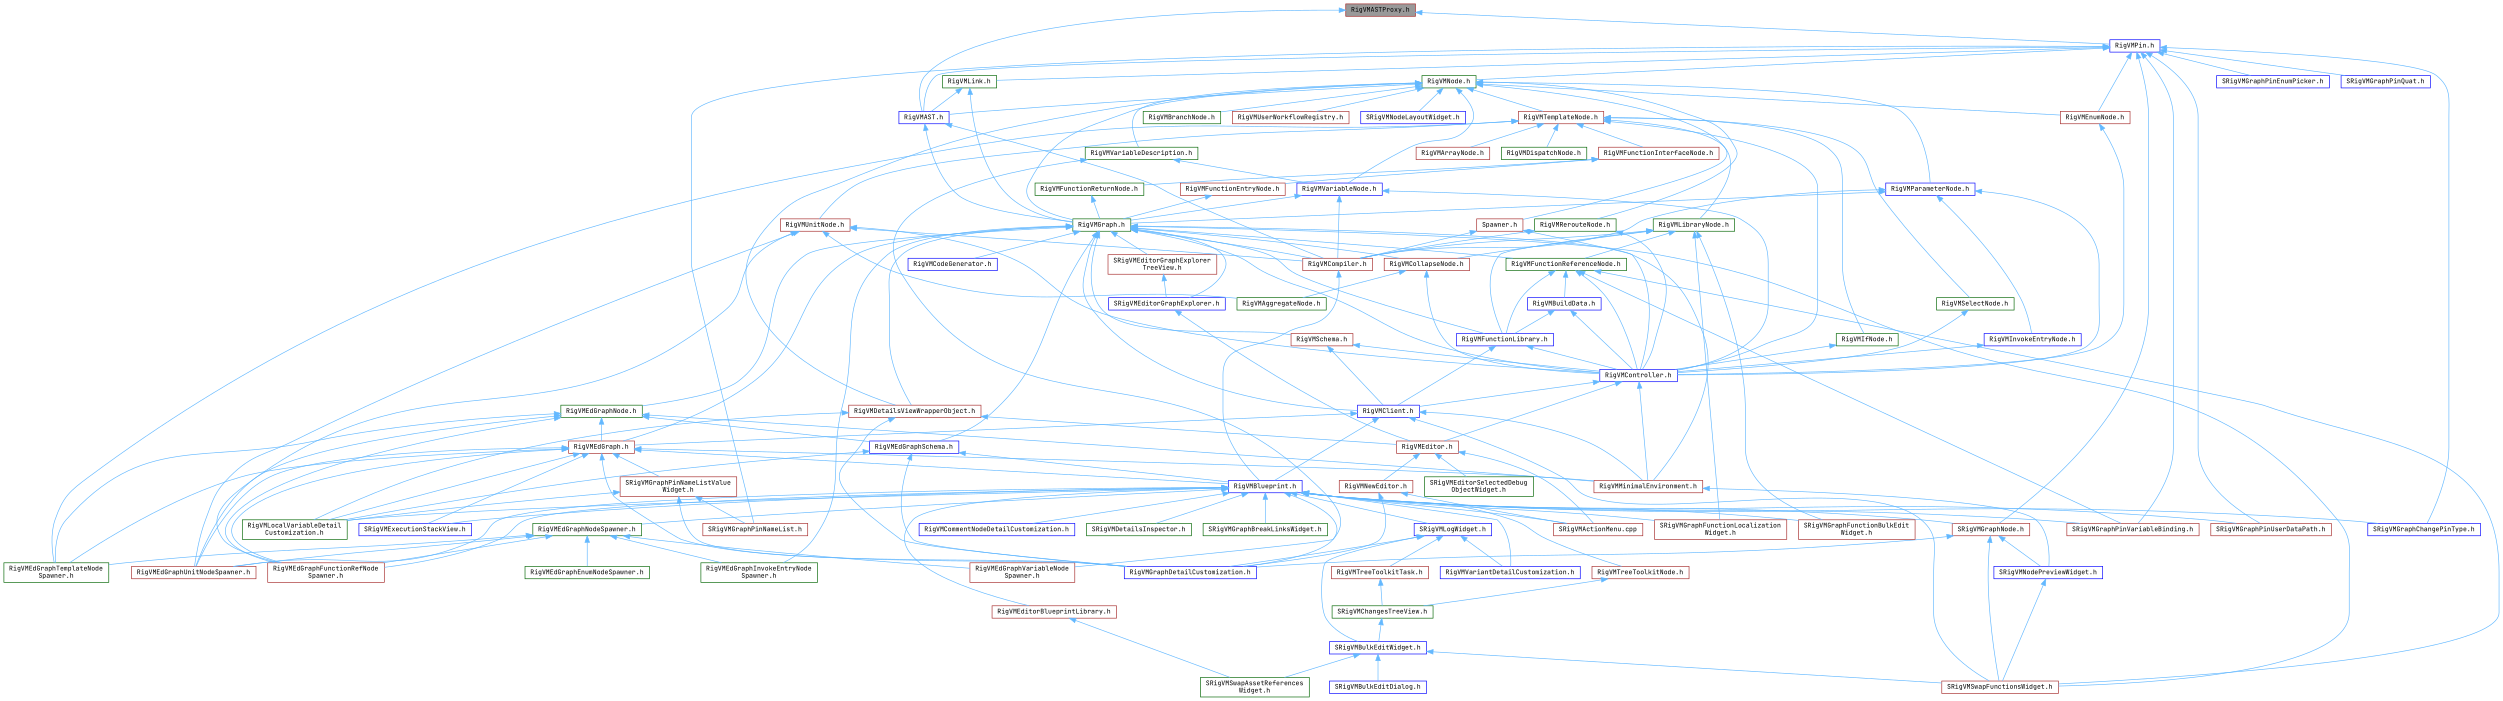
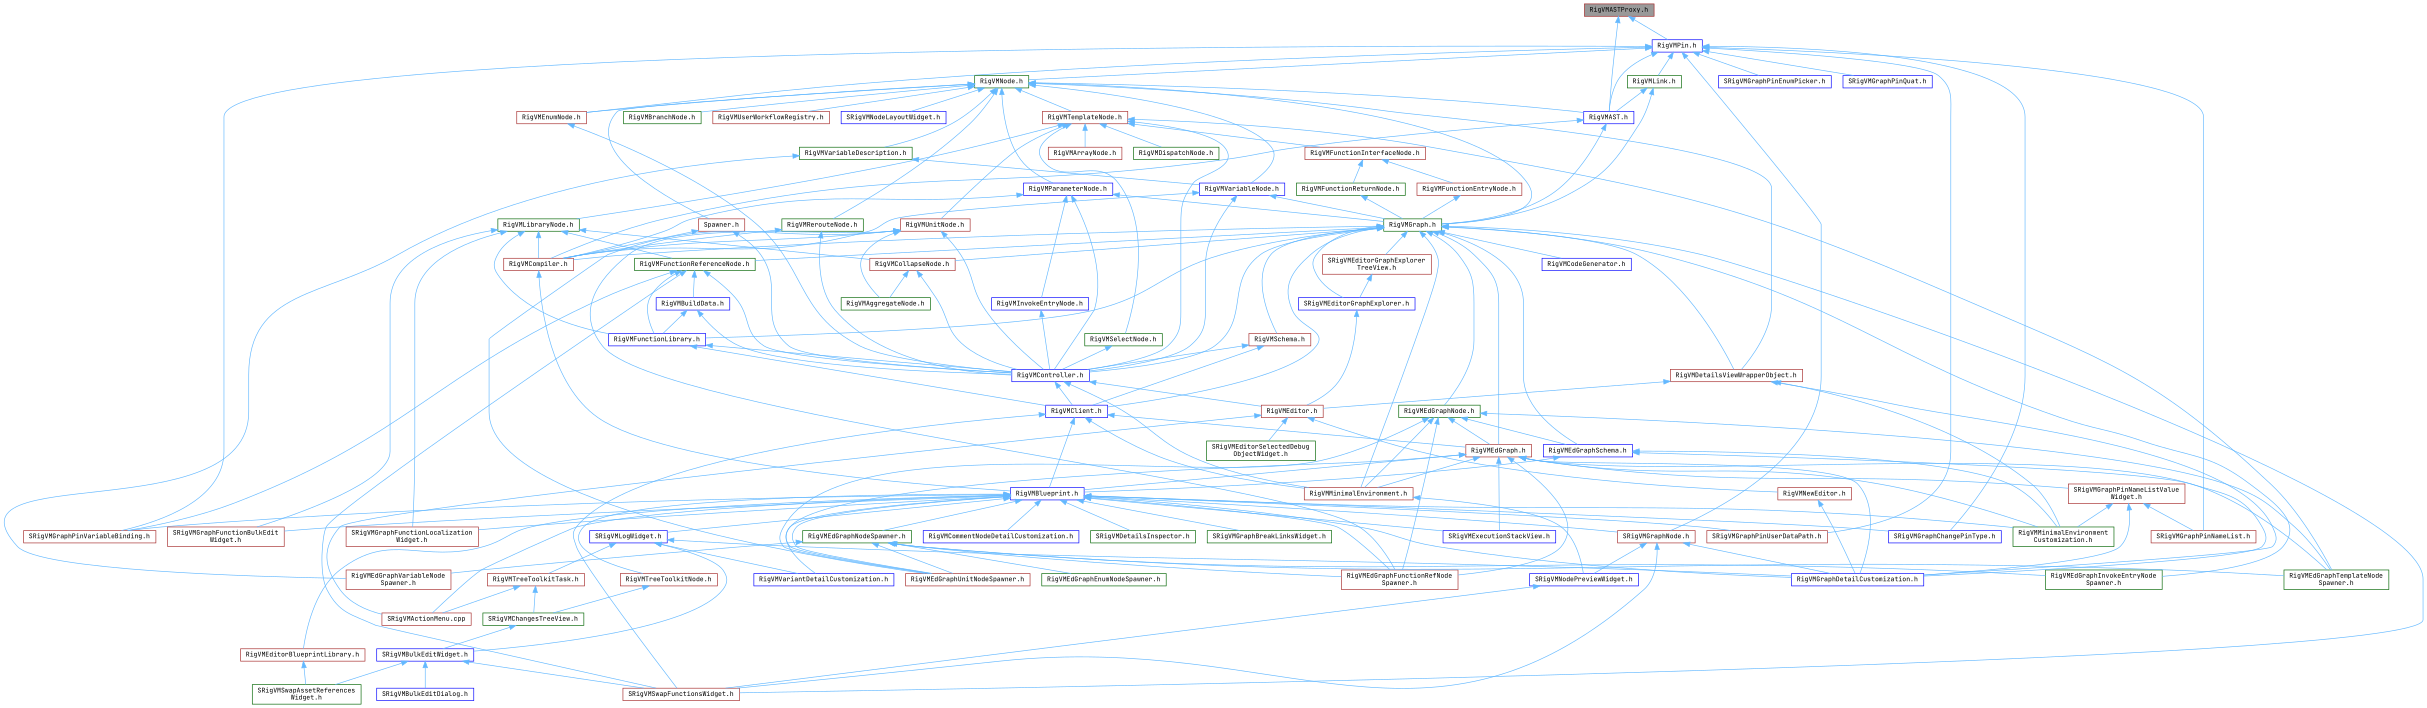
(1867, 340) -> none
(1487, 509) -> (478, 601)
(295, 530) -> (2063, 537)
